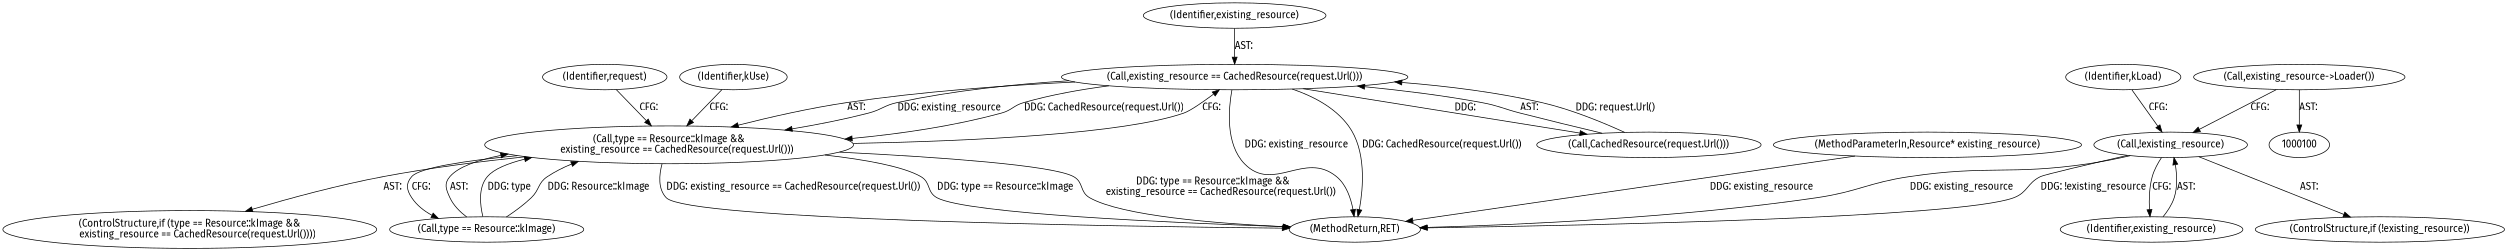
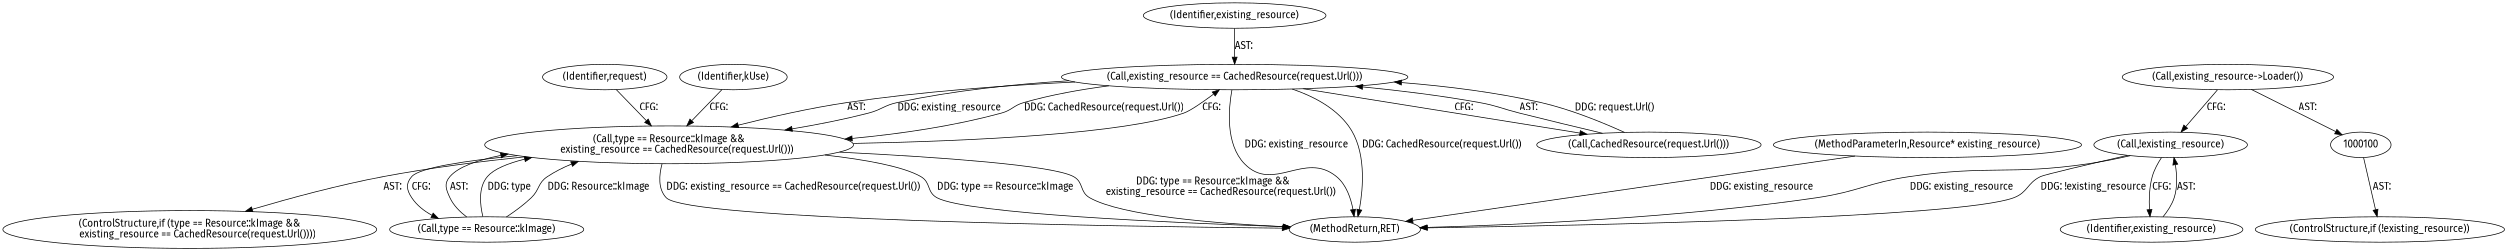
(2123, 77) -> none
(1467, 108) -> (1465, 108)
(2271, 186) -> (2370, 184)
